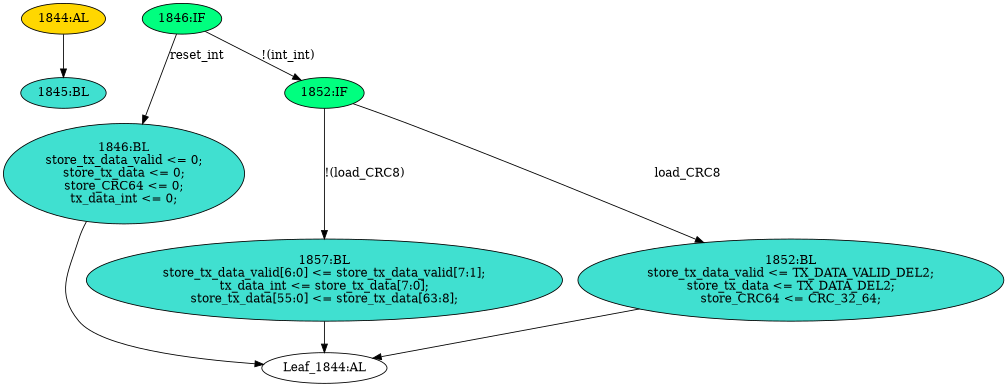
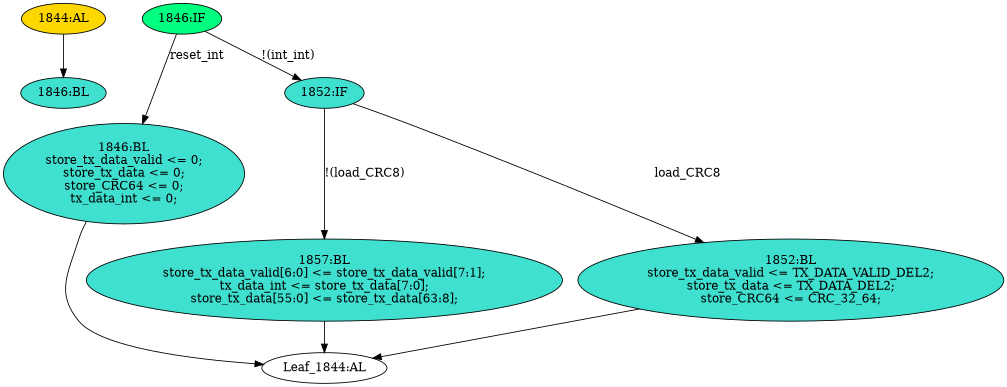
(63, 93) -> (63, 93)
(324, 93) -> (324, 93)
